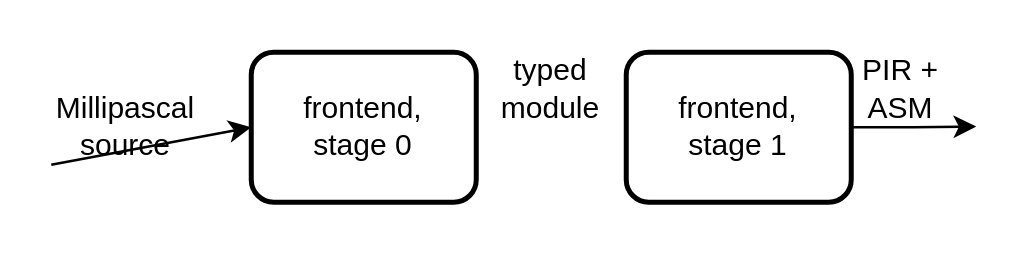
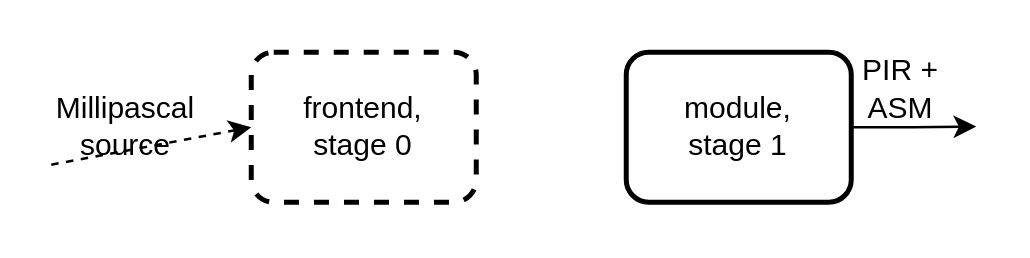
(551, 89) -> none
(739, 126) -> (739, 126)
(364, 127) -> (364, 127)
(145, 147) -> (145, 147)
